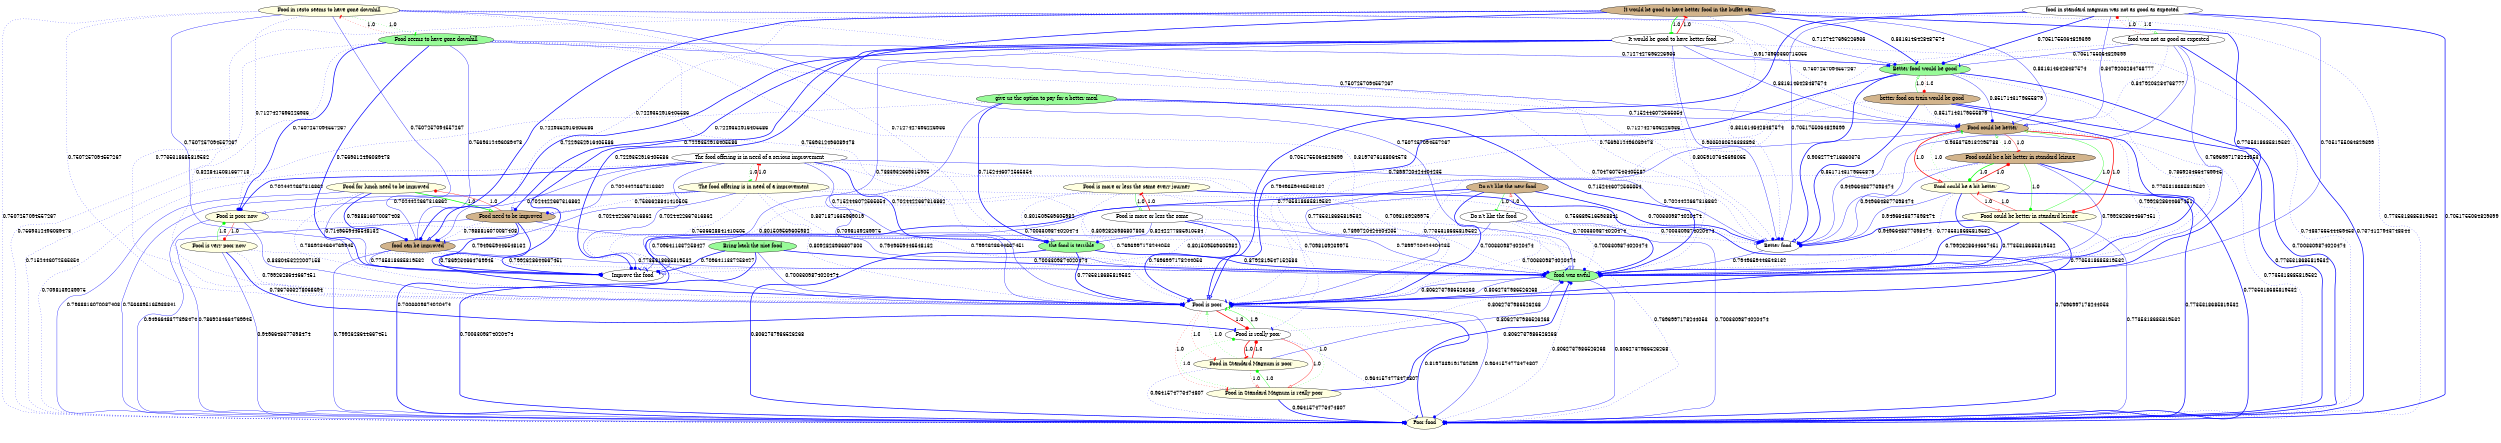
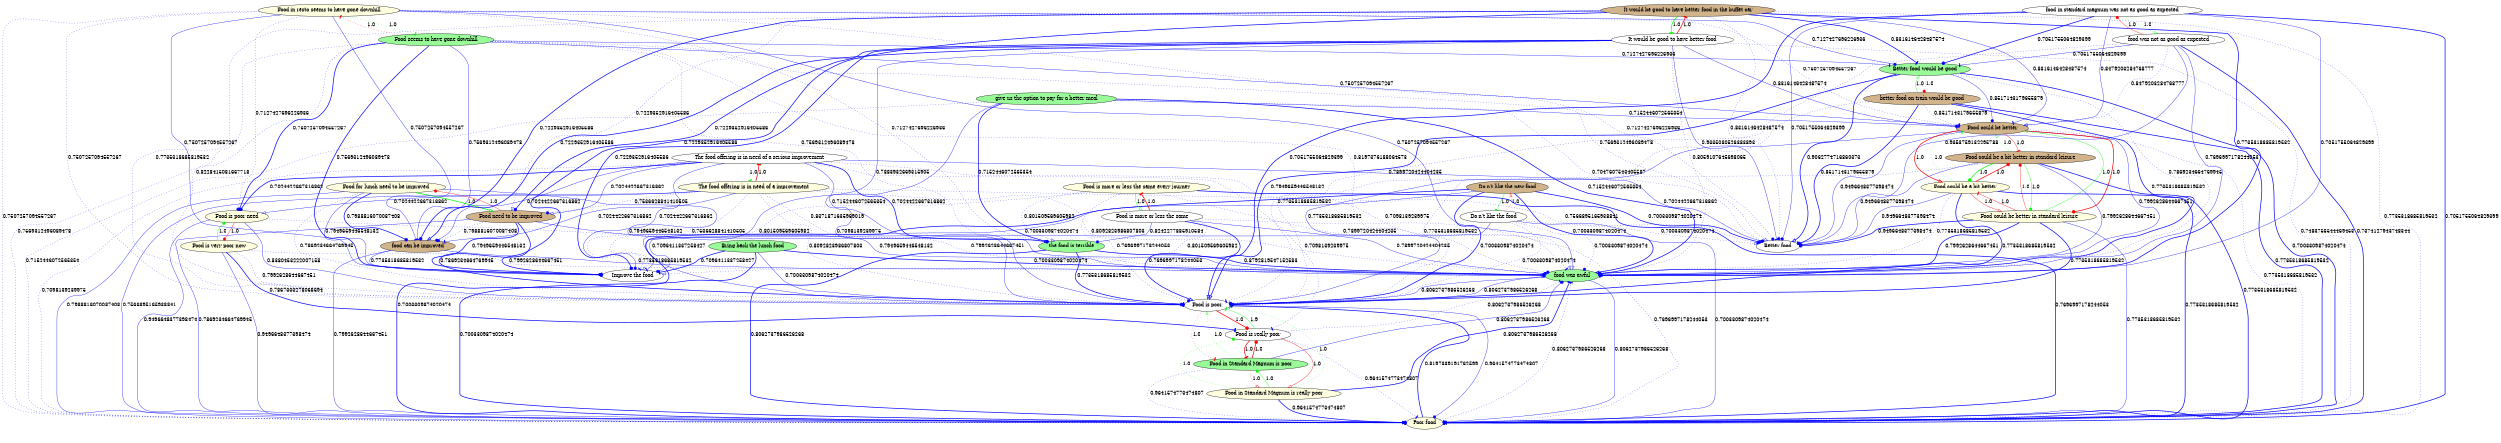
(2126, 26) -> (2126, 26)
(1761, 58) -> none
none -> (2021, 189)
(237, 217) -> (237, 217)
(352, 231) -> (352, 231)
(753, 246) -> (753, 246)
(2075, 253) -> (2075, 253)
(1683, 267) -> (1028, 243)
(1177, 364) -> none
(1251, 364) -> (1251, 364)
(1532, 377) -> (1532, 377)
